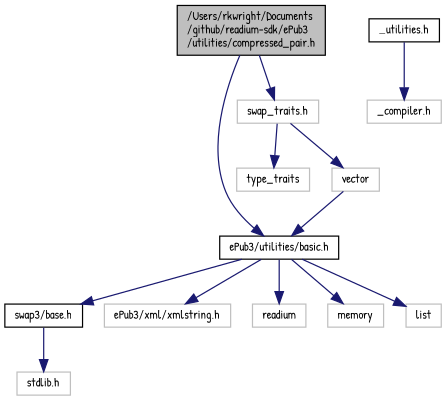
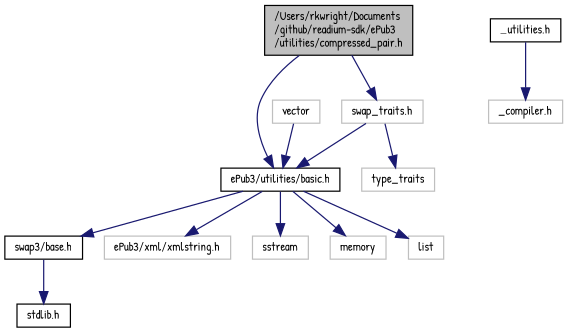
(312, 142) -> (336, 142)
(279, 316) -> (280, 248)
(44, 384) -> (44, 316)
